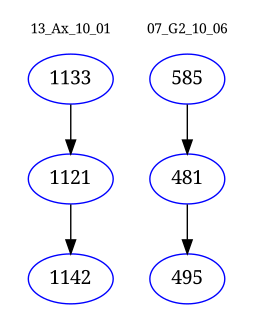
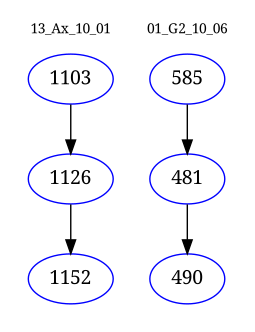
(187, 30) -> (187, 30)
(71, 79) -> (71, 79)
(71, 179) -> (71, 179)
(71, 279) -> (71, 279)
(187, 279) -> (187, 279)
